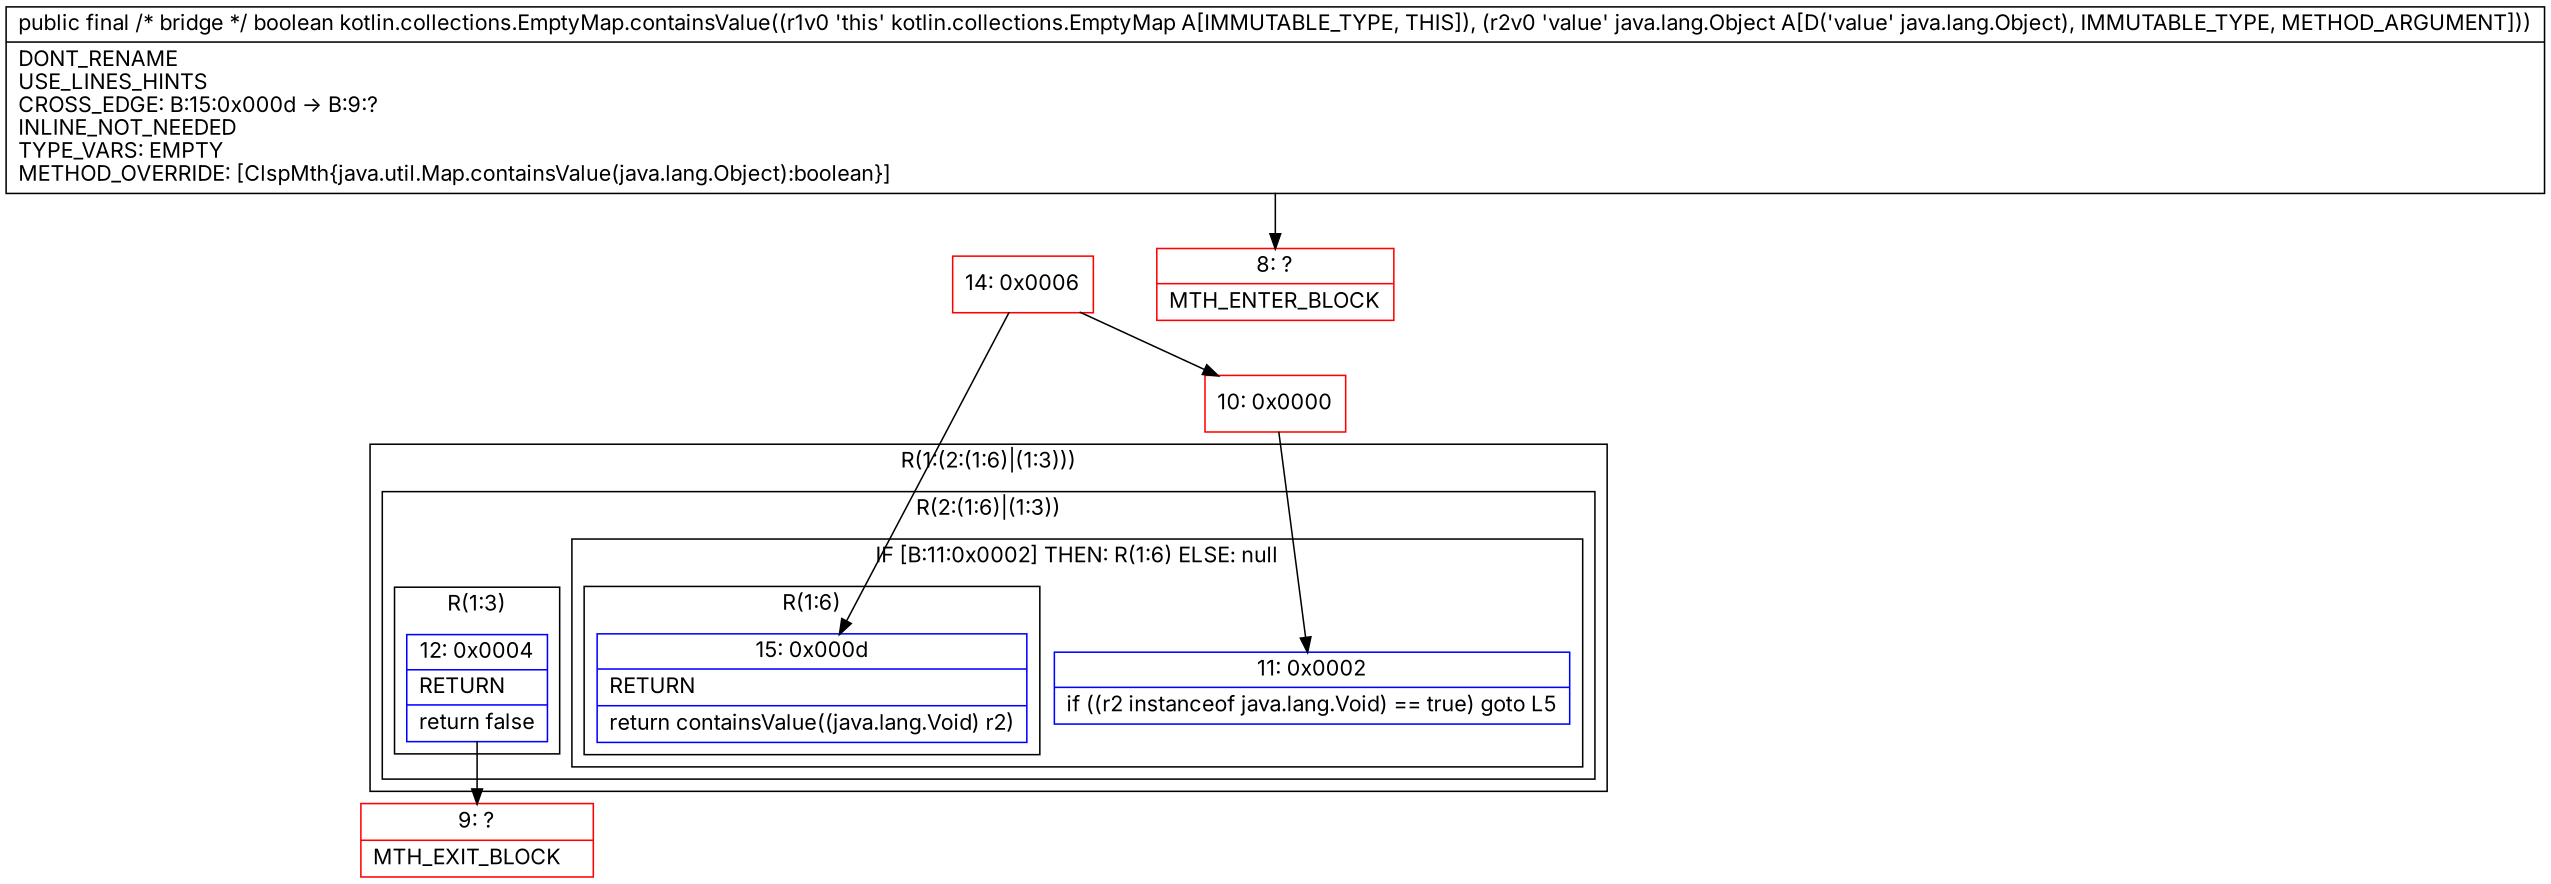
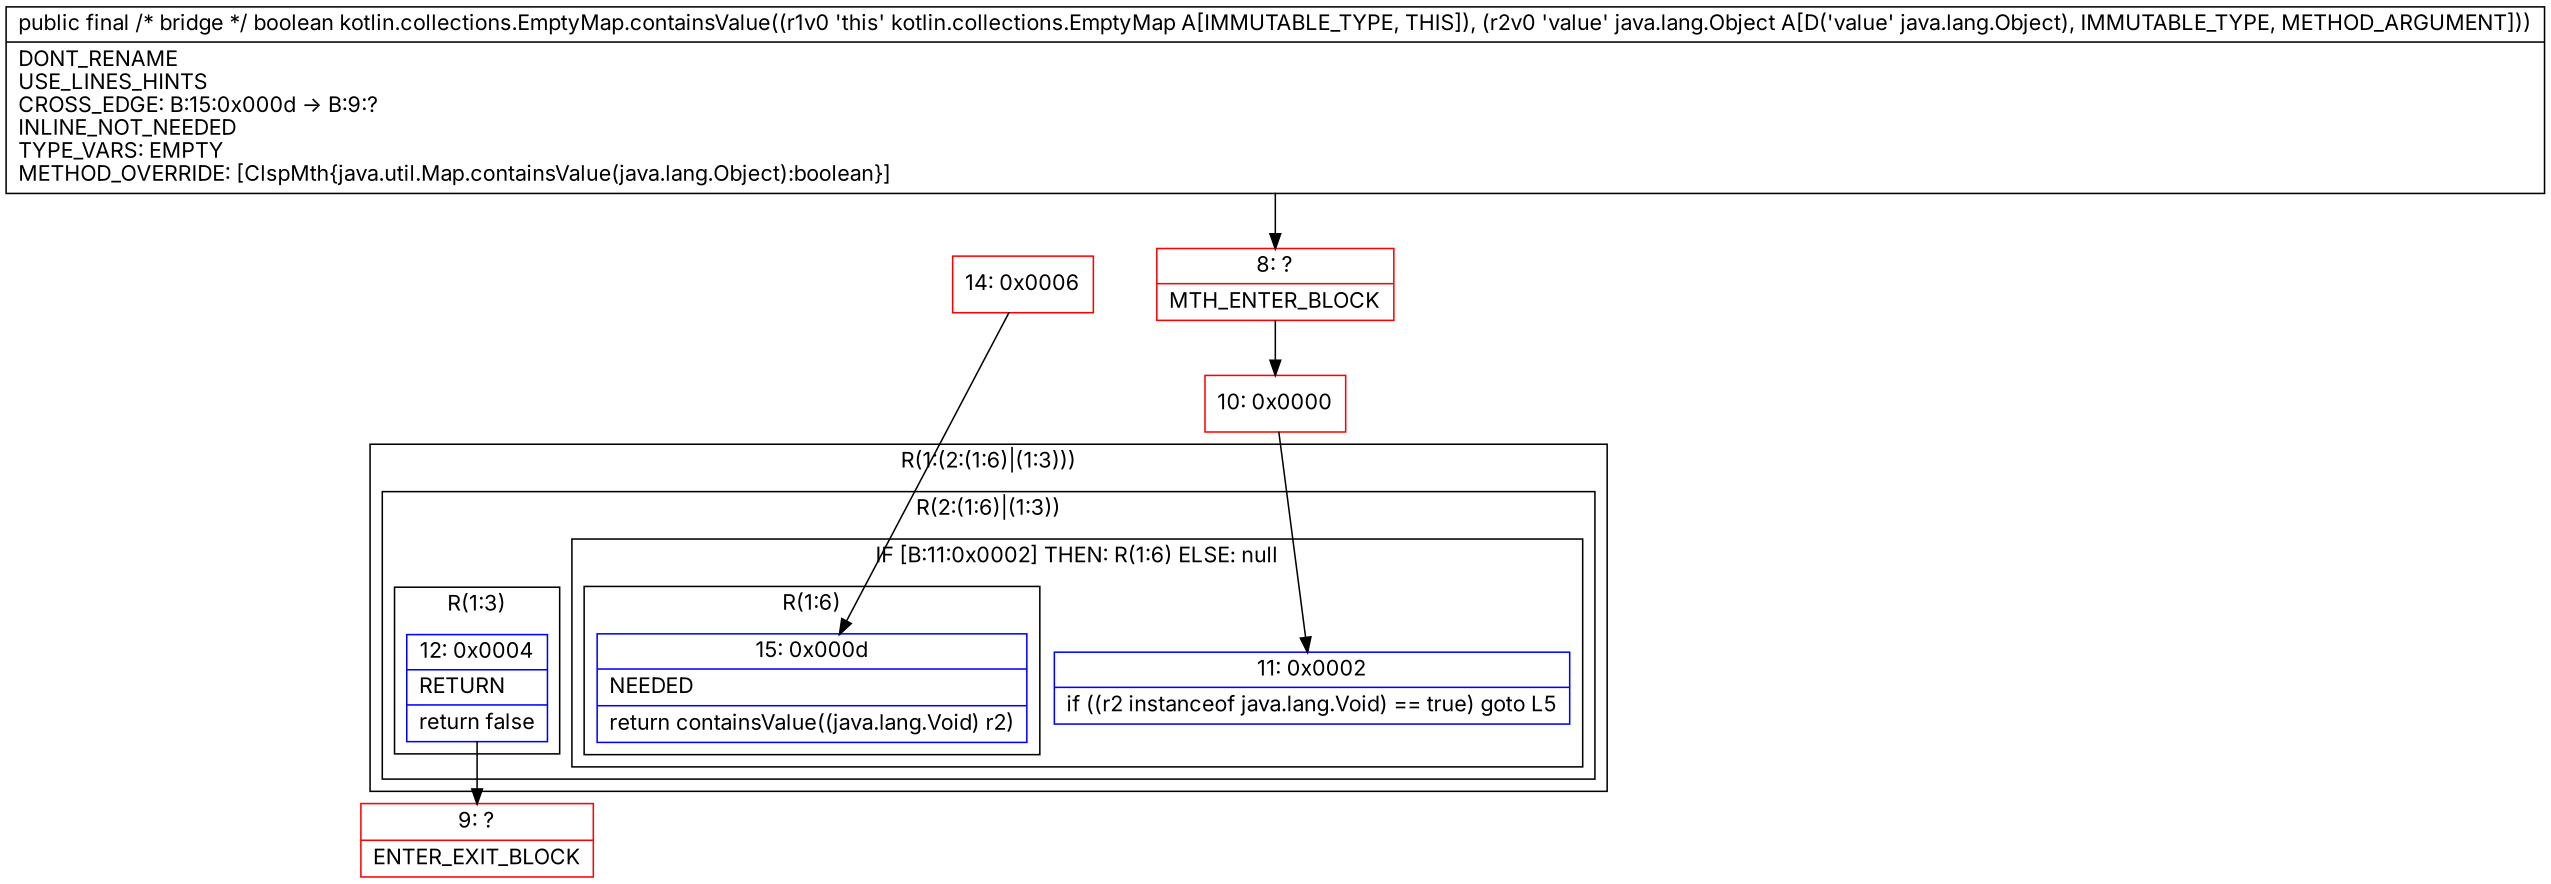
(1142, 341) -> (1275, 340)
(653, 687) -> (651, 687)
(468, 858) -> (477, 858)
